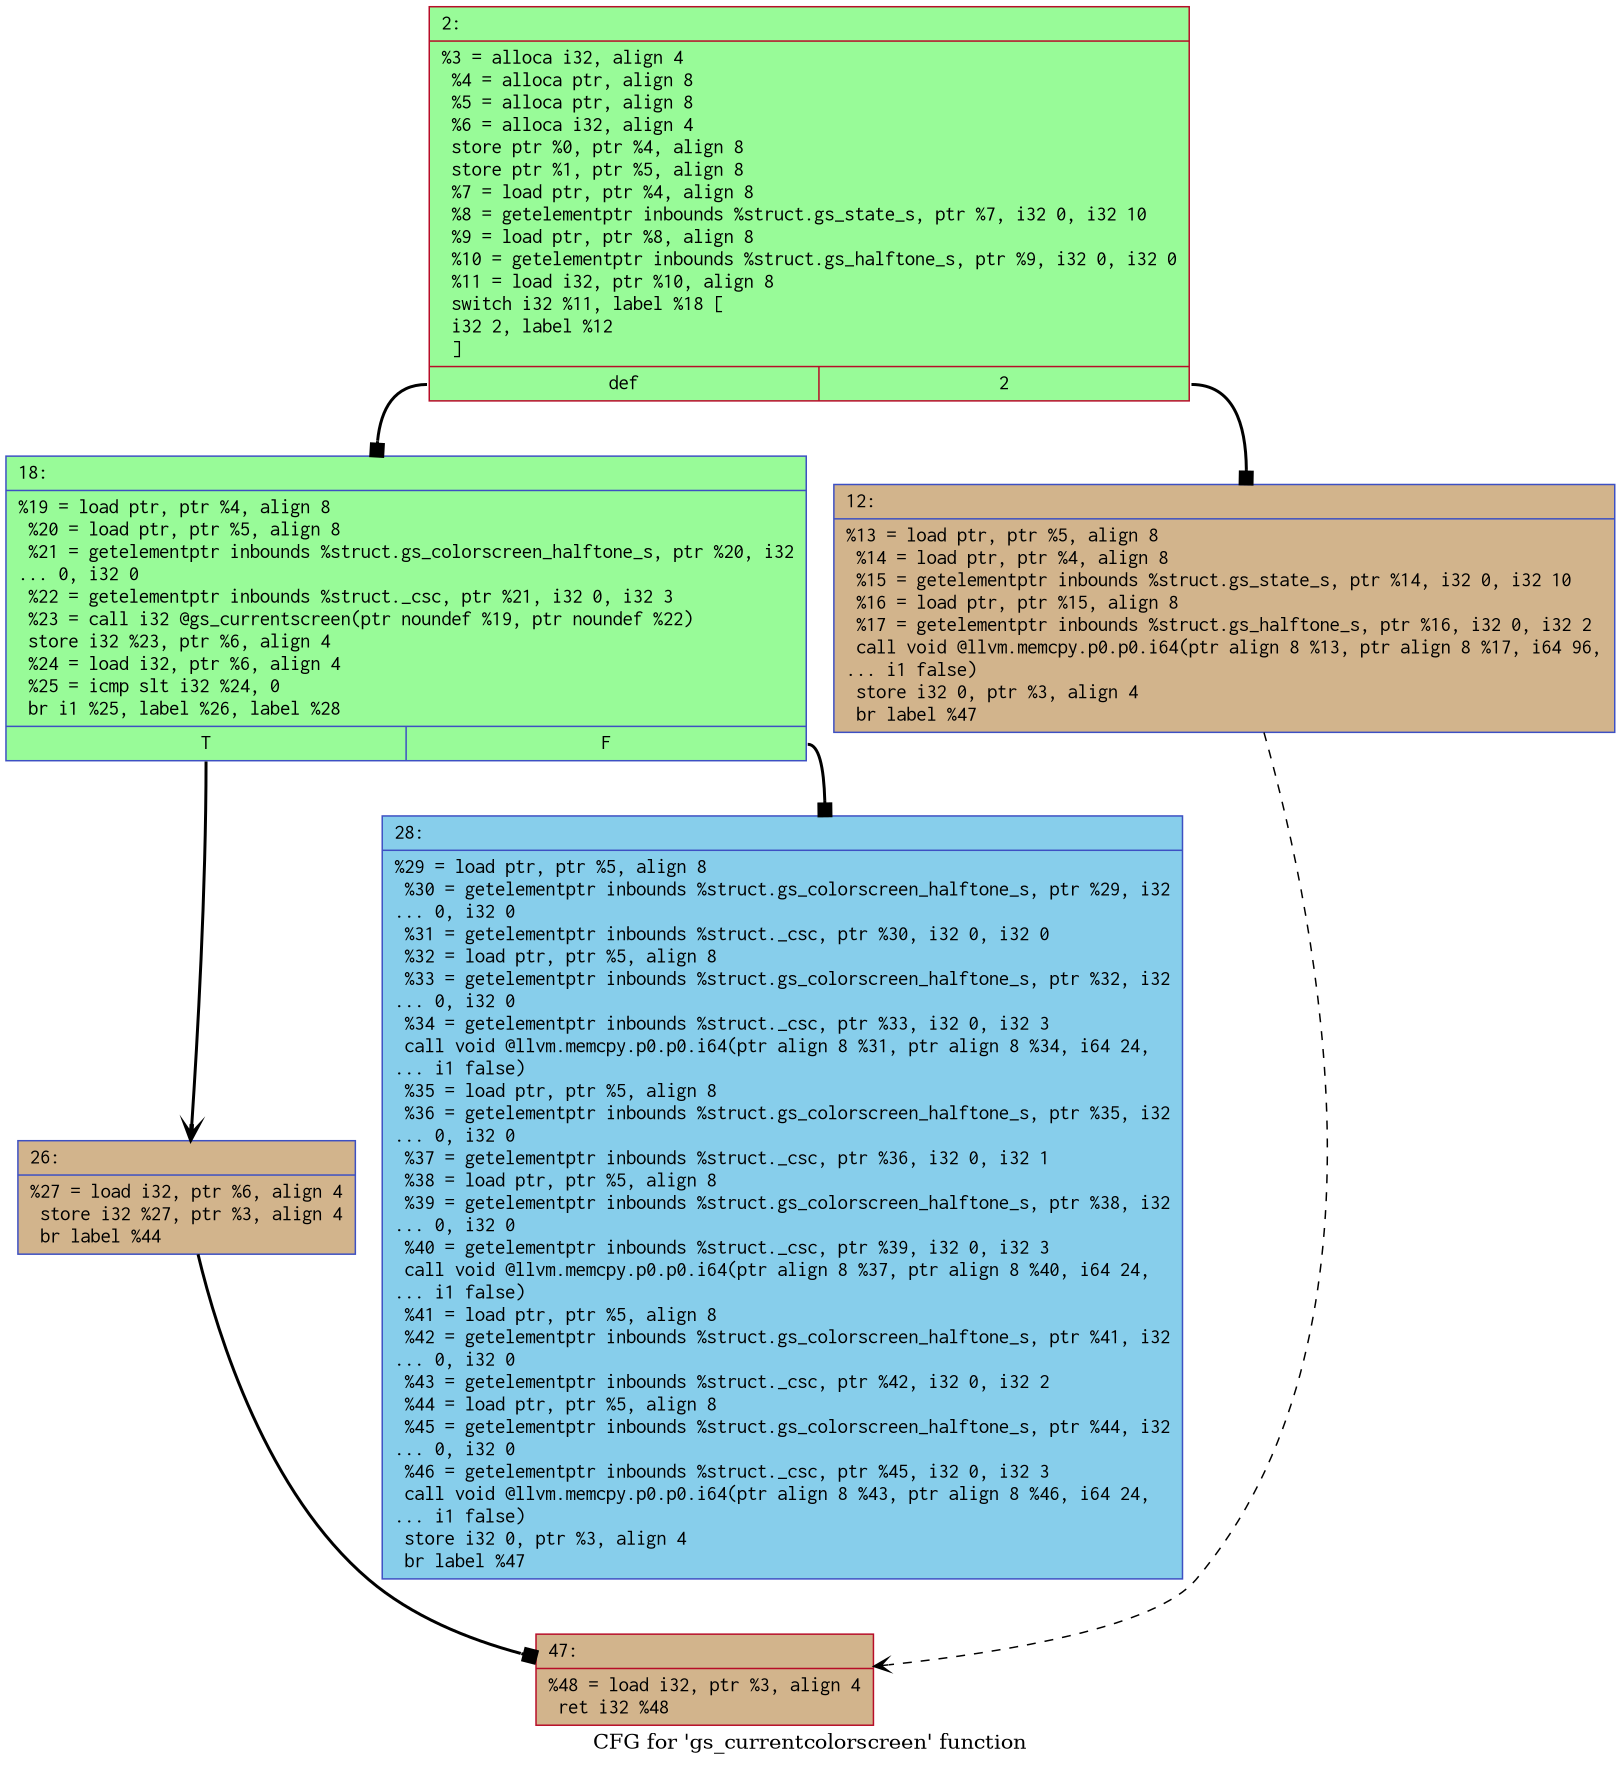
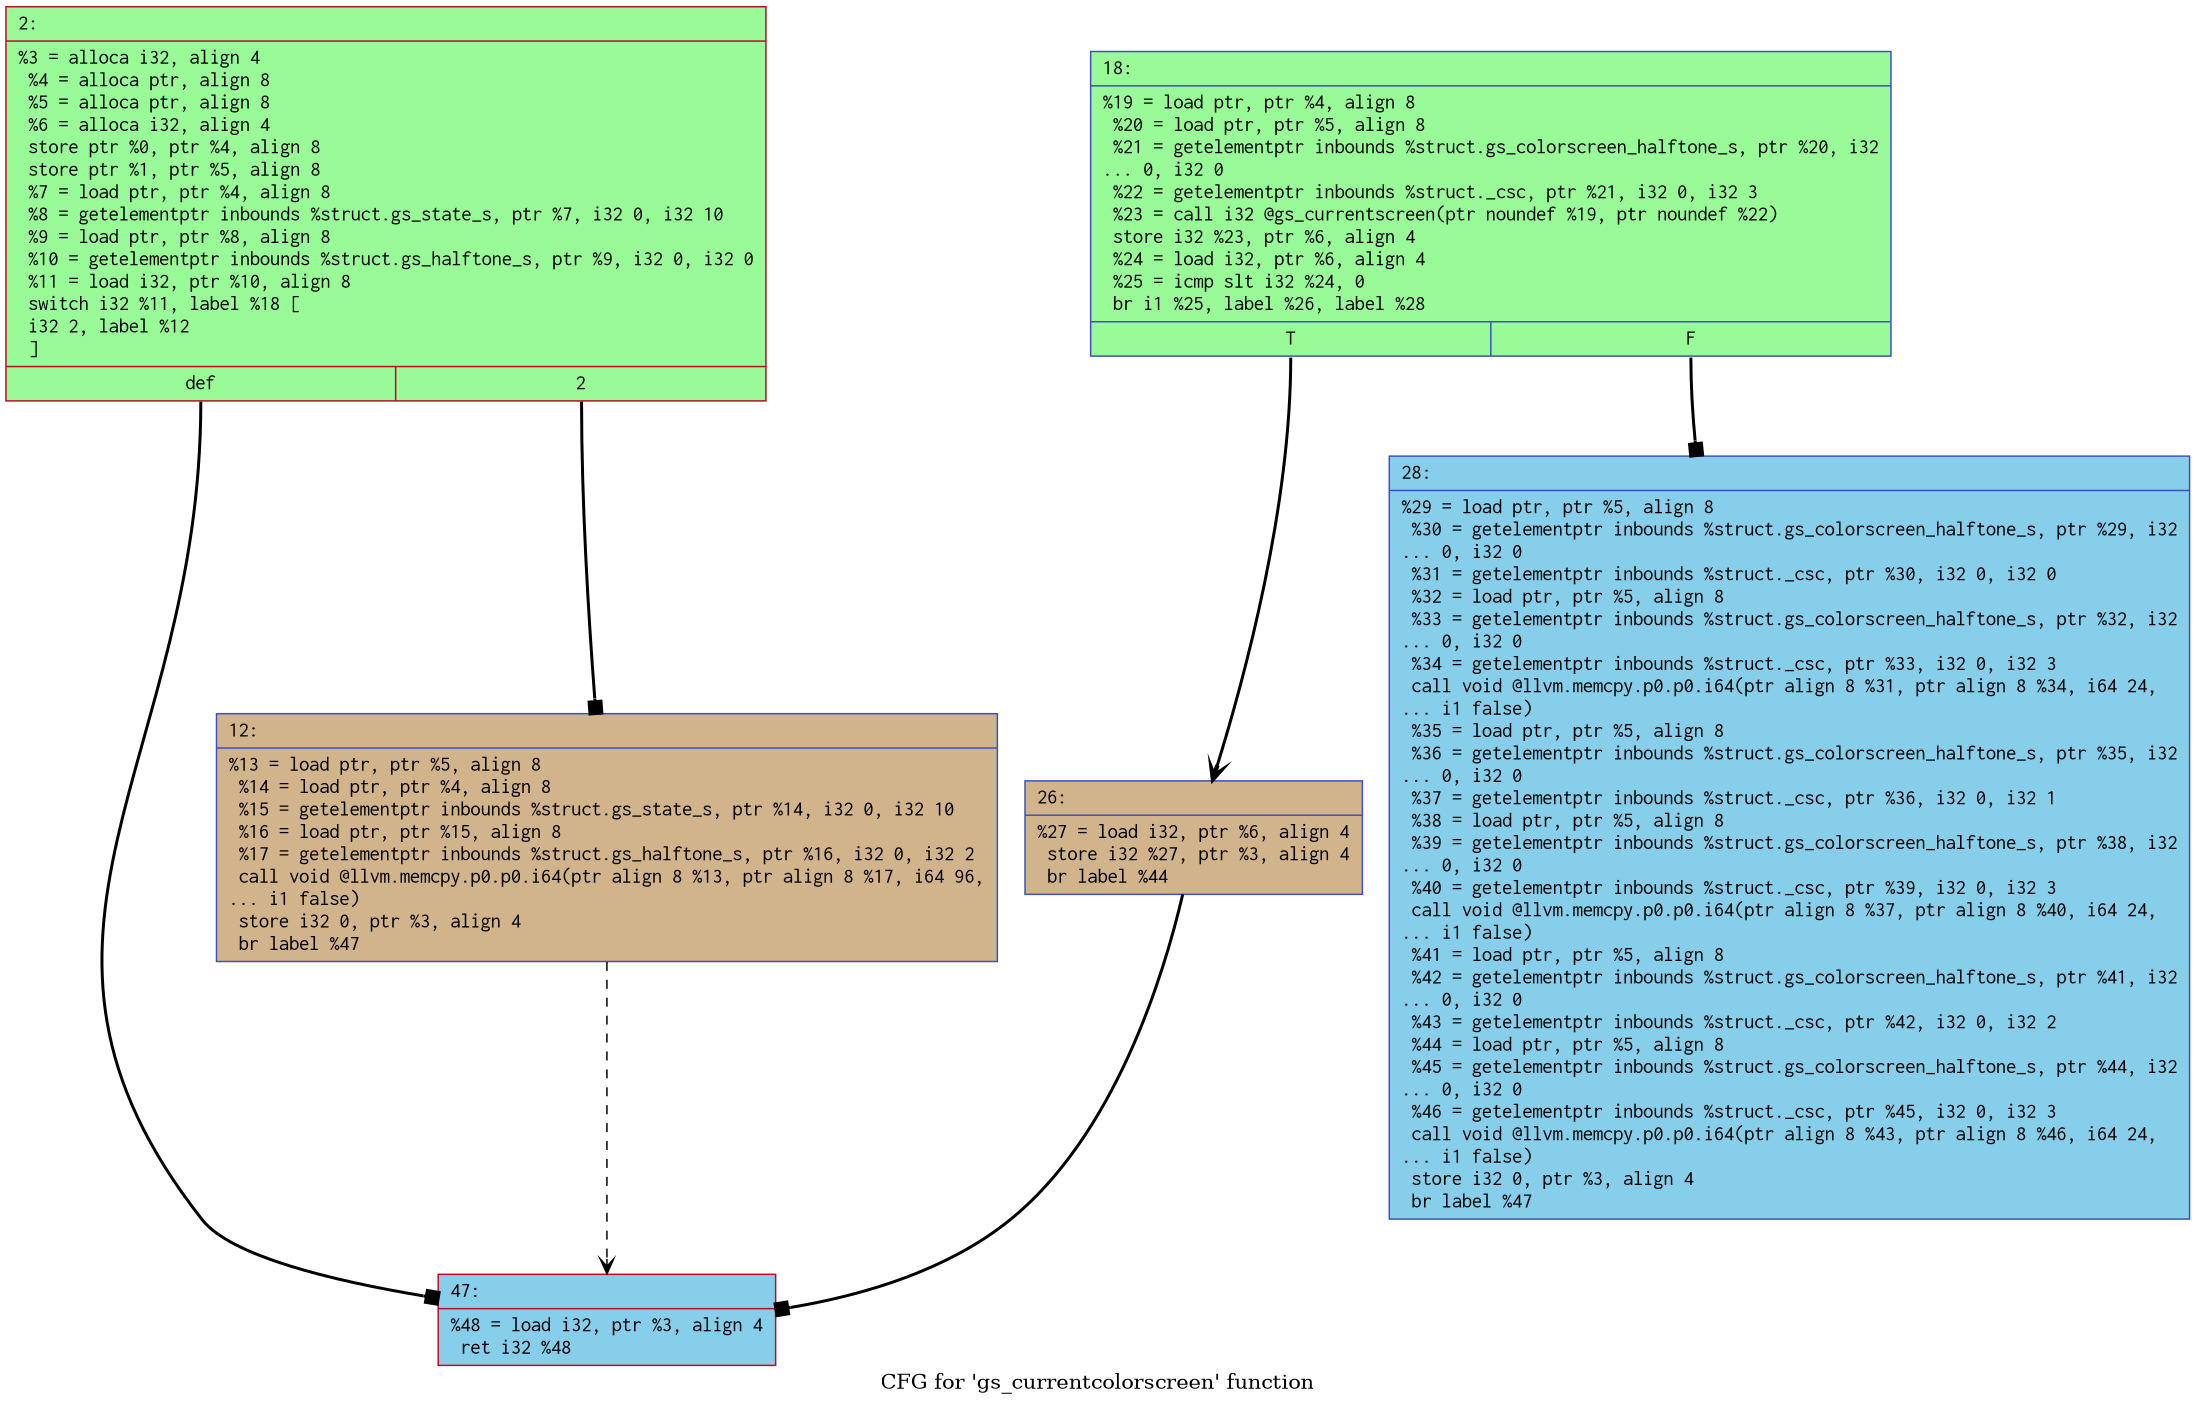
(391, 402) -> (103, 936)
(705, 1680) -> (607, 1320)
